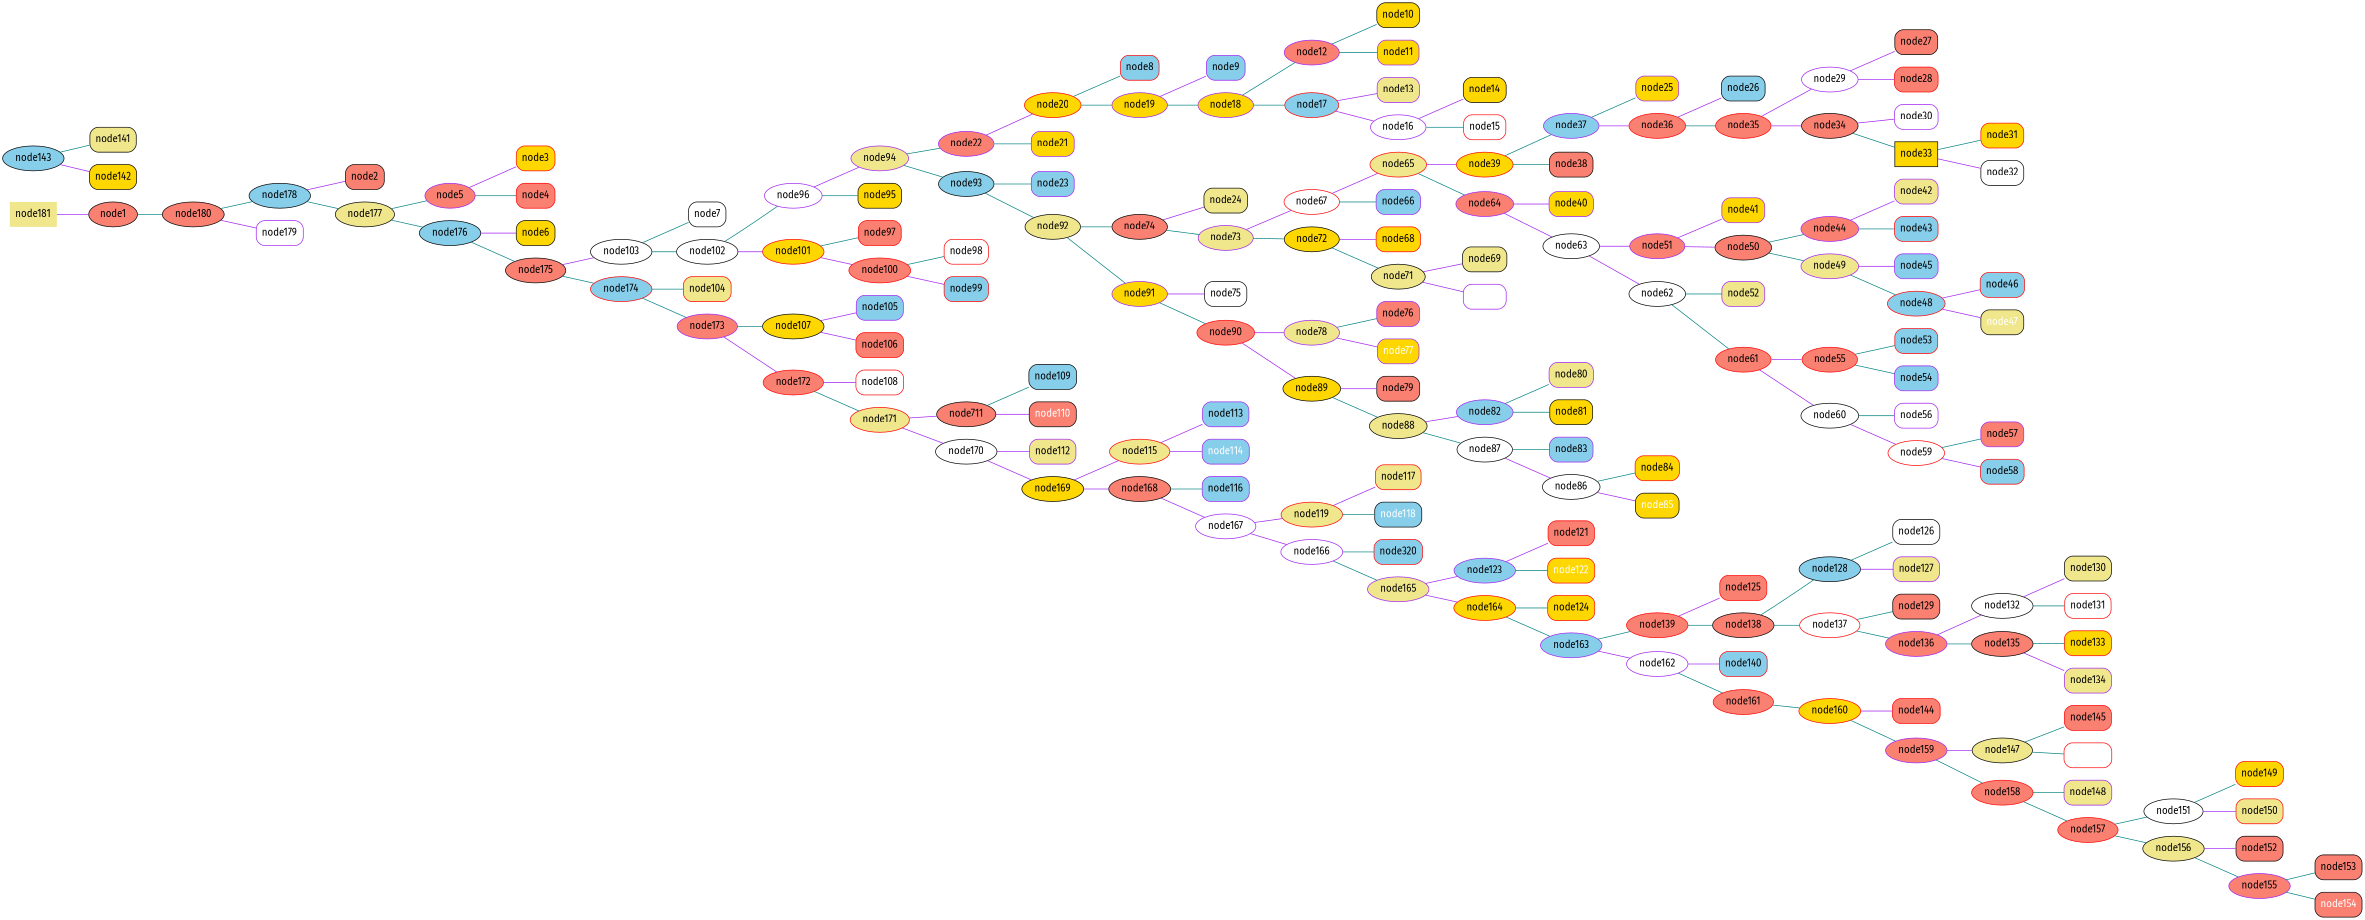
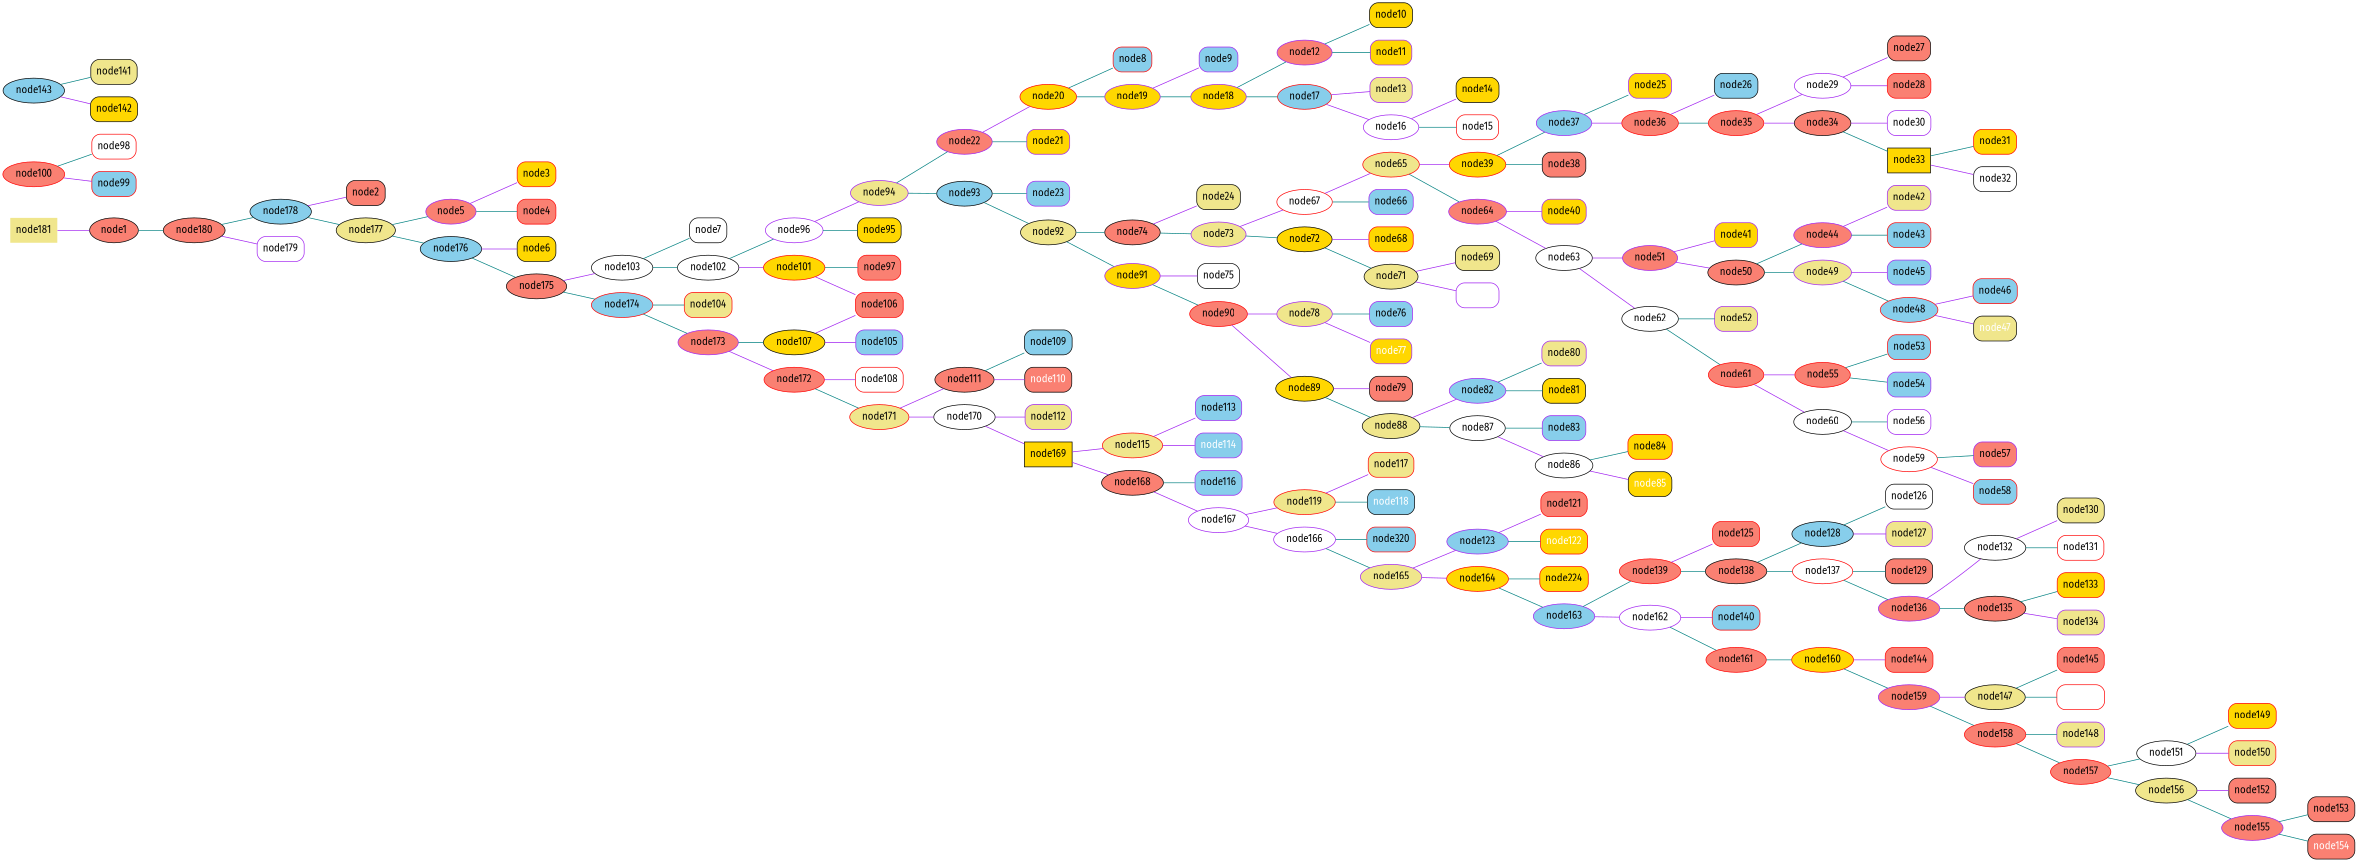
(836, 261) -> (835, 286)
(1398, 314) -> (1391, 314)
(966, 414) -> (964, 380)
(1053, 489) -> (1048, 454)
(1571, 608) -> (1564, 579)
